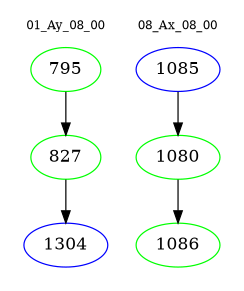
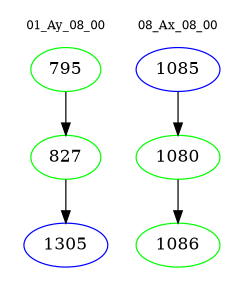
(66, 245) -> (66, 245)
